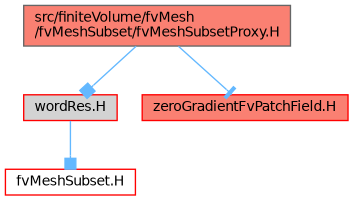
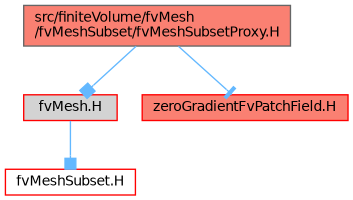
(70, 108) -> (70, 108)
